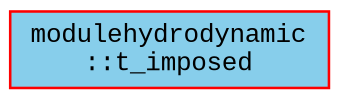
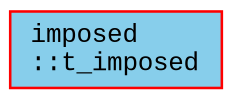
(170, 50) -> (116, 50)
